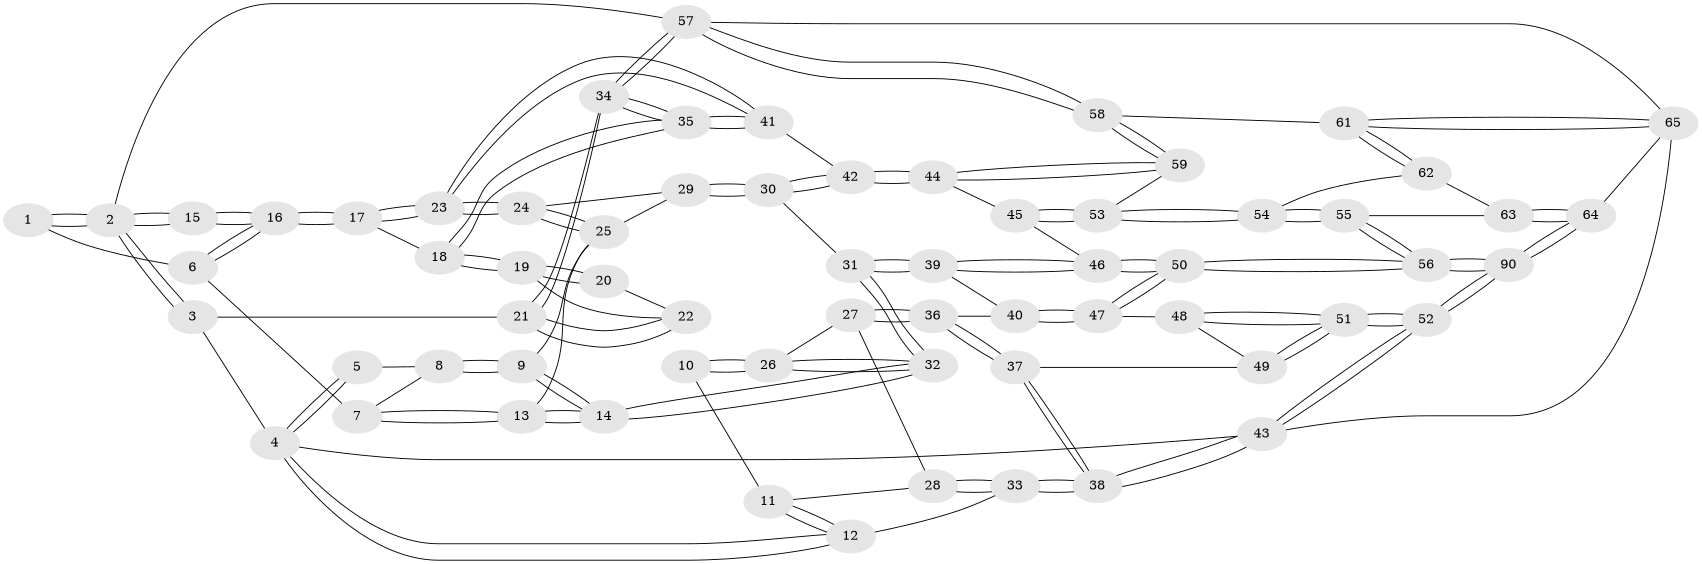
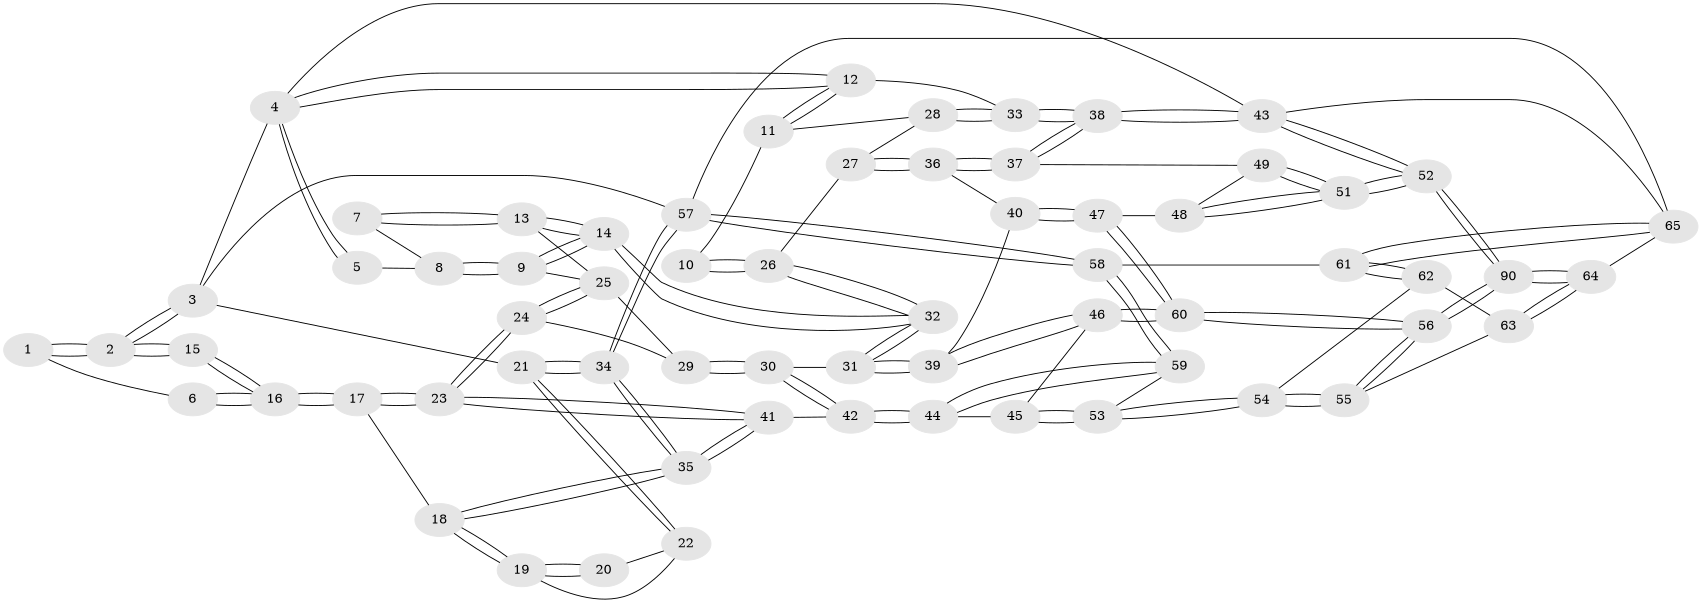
(332, 4) -> (415, 175)
(1180, 266) -> (1180, 315)
(275, 342) -> none
